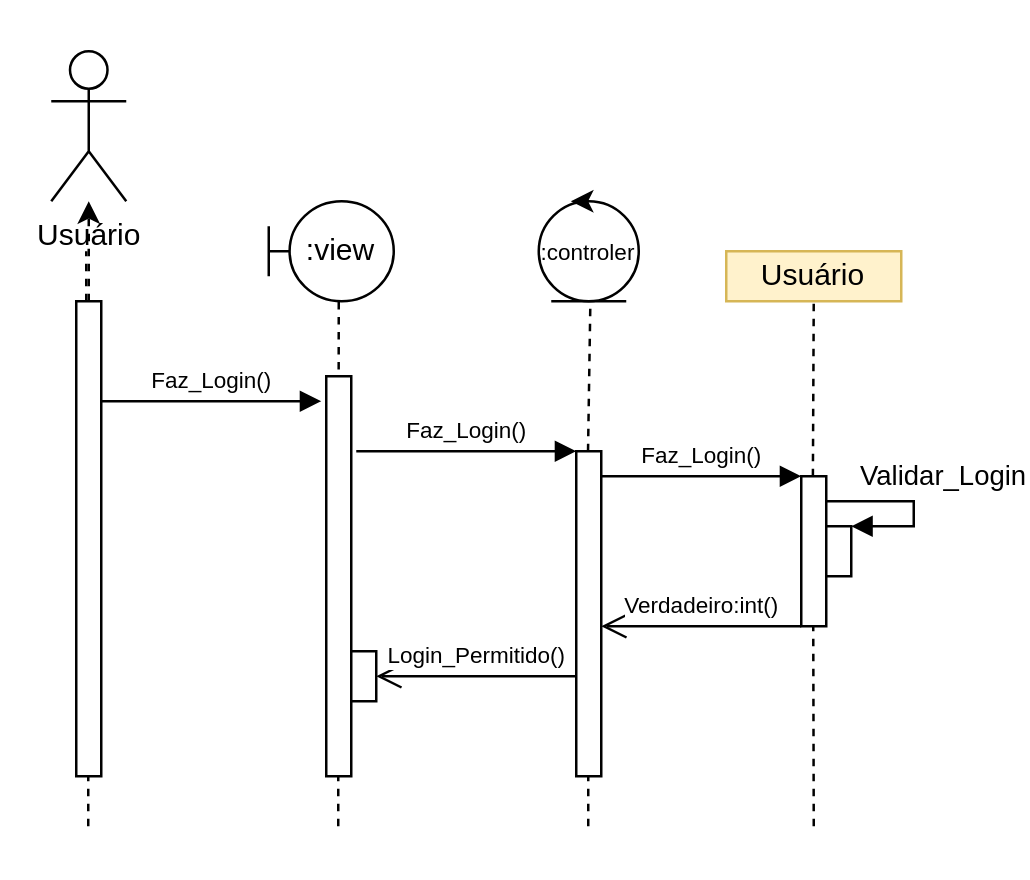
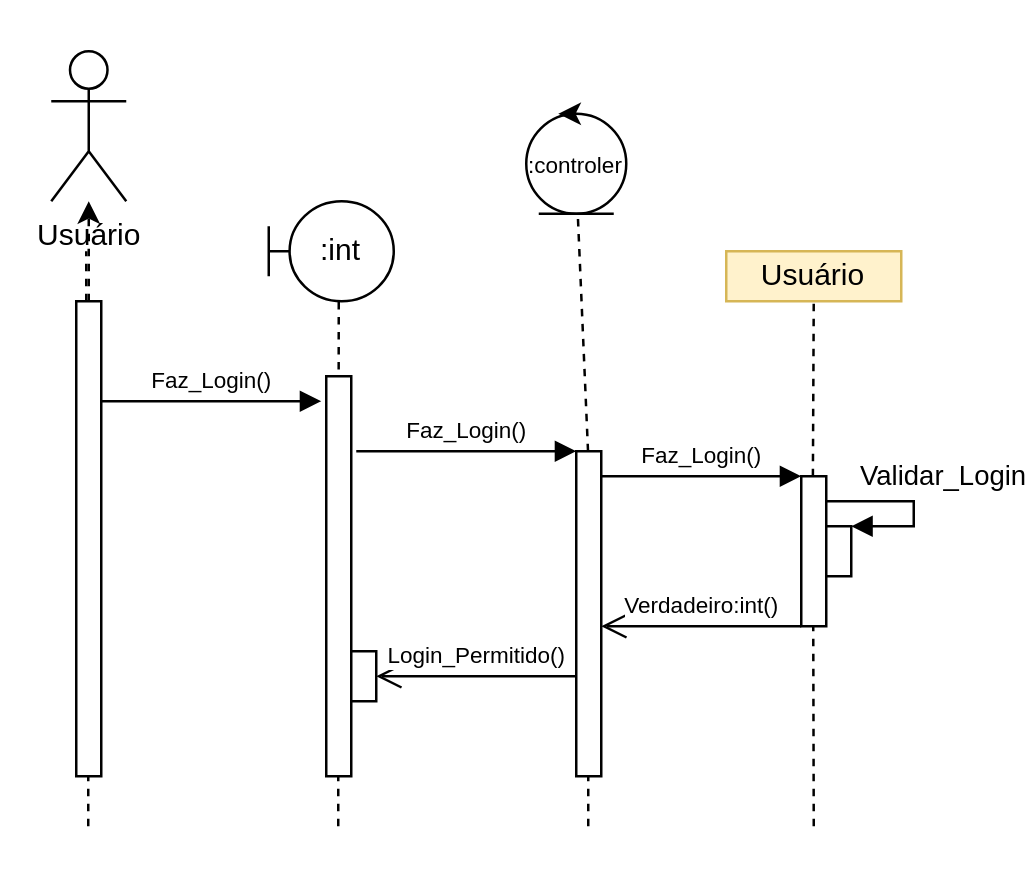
(341, 251) -> (341, 251)
(589, 251) -> (576, 164)
